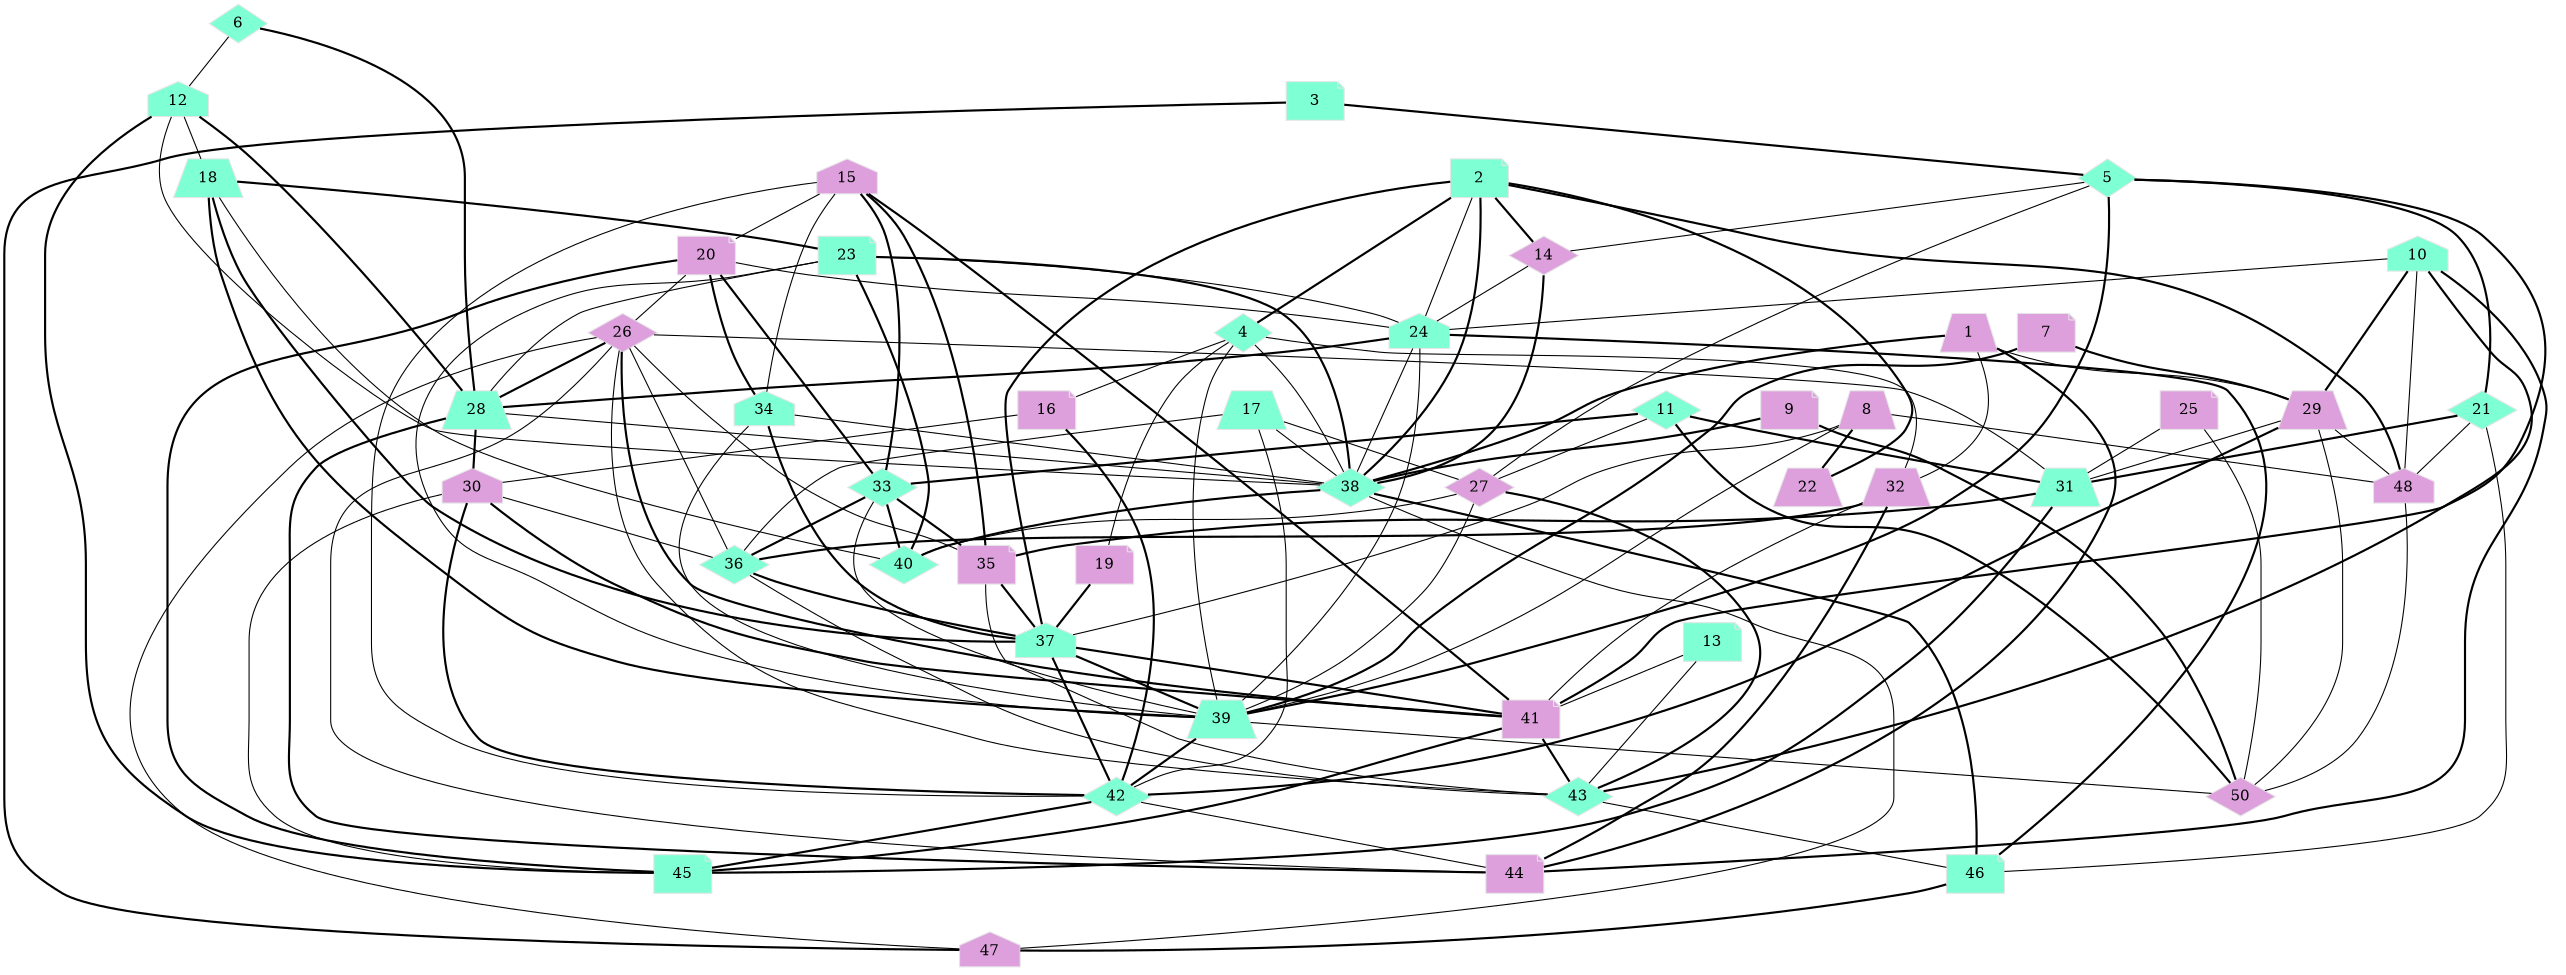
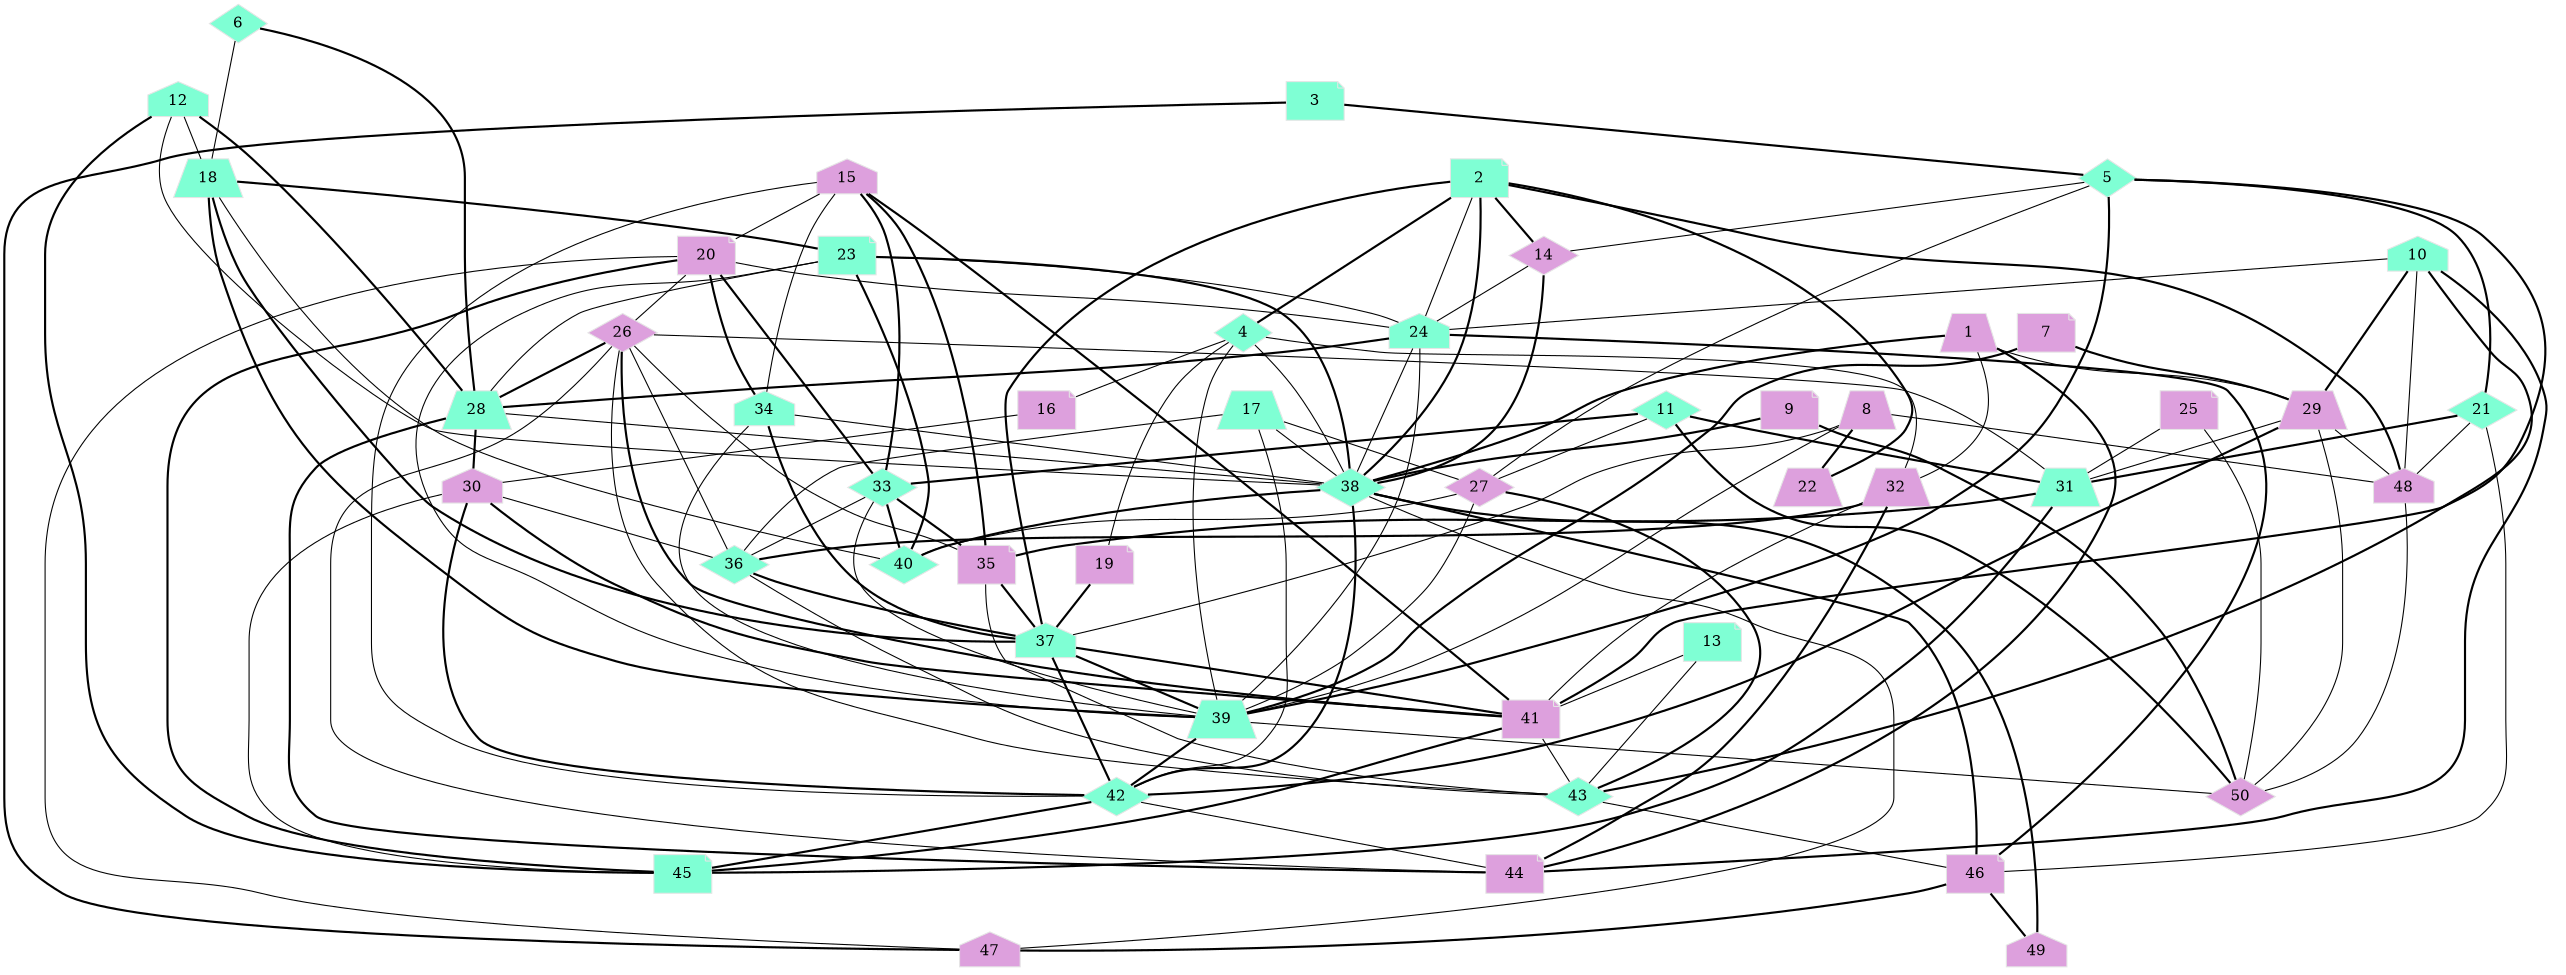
(209, 61) -> (224, 100)
(803, 529) -> (803, 529)
(1152, 594) -> (1321, 712)
(1556, 760) -> (1556, 760)
(146, 770) -> (45, 779)
(1975, 874) -> (1975, 874)
none -> (2037, 951)
